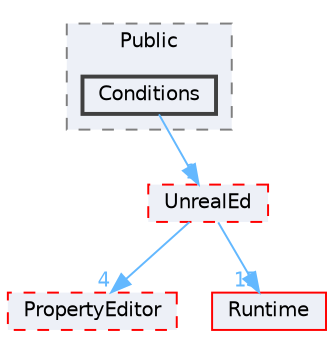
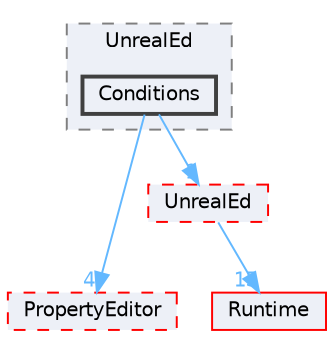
(149, 42) -> (149, 42)
(158, 251) -> (123, 194)
